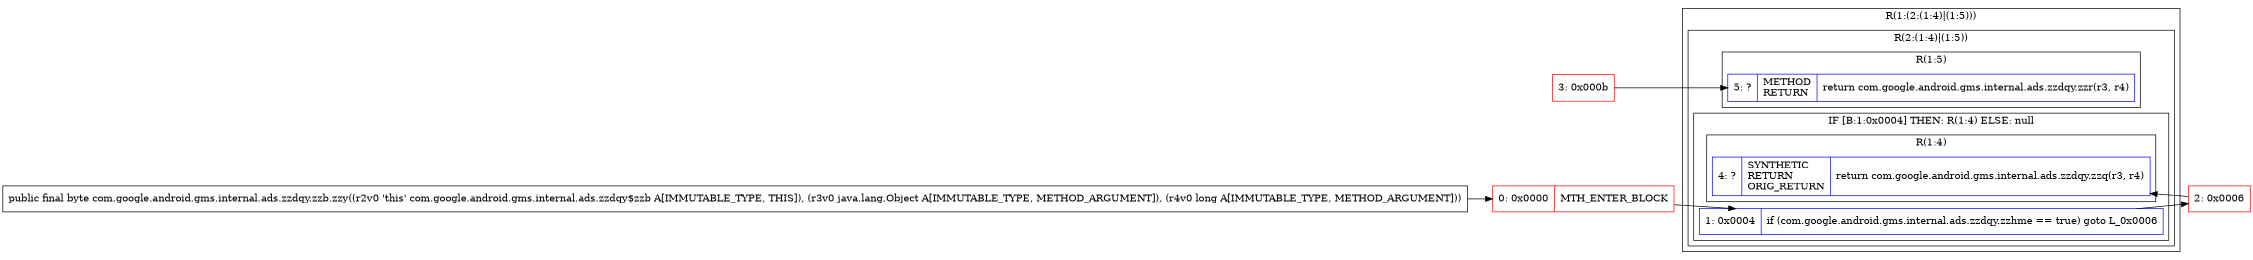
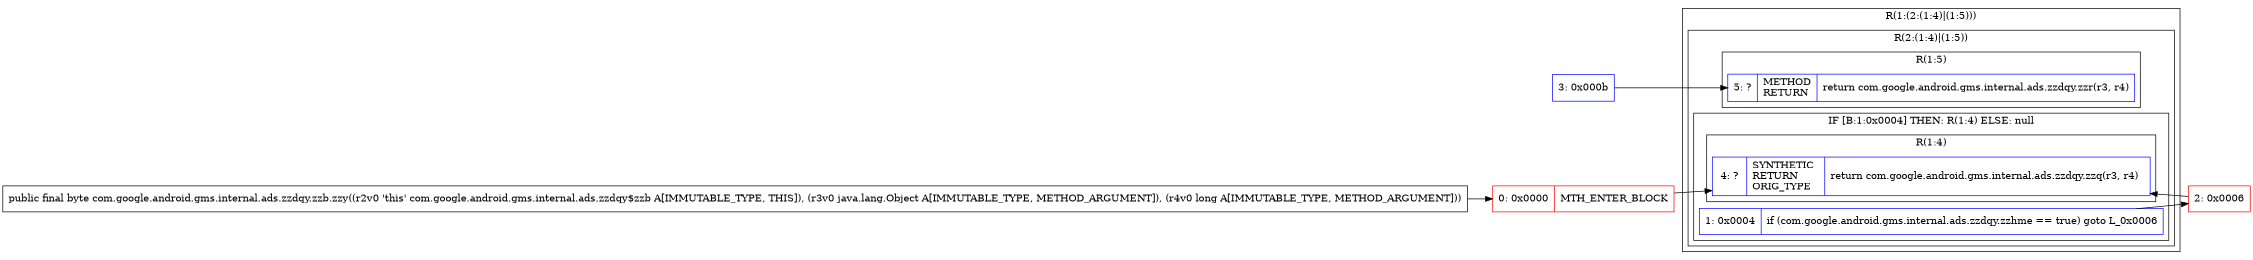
(1583, 88) -> (1583, 88)
(1786, 187) -> (1782, 187)
(1701, 206) -> (1690, 192)
